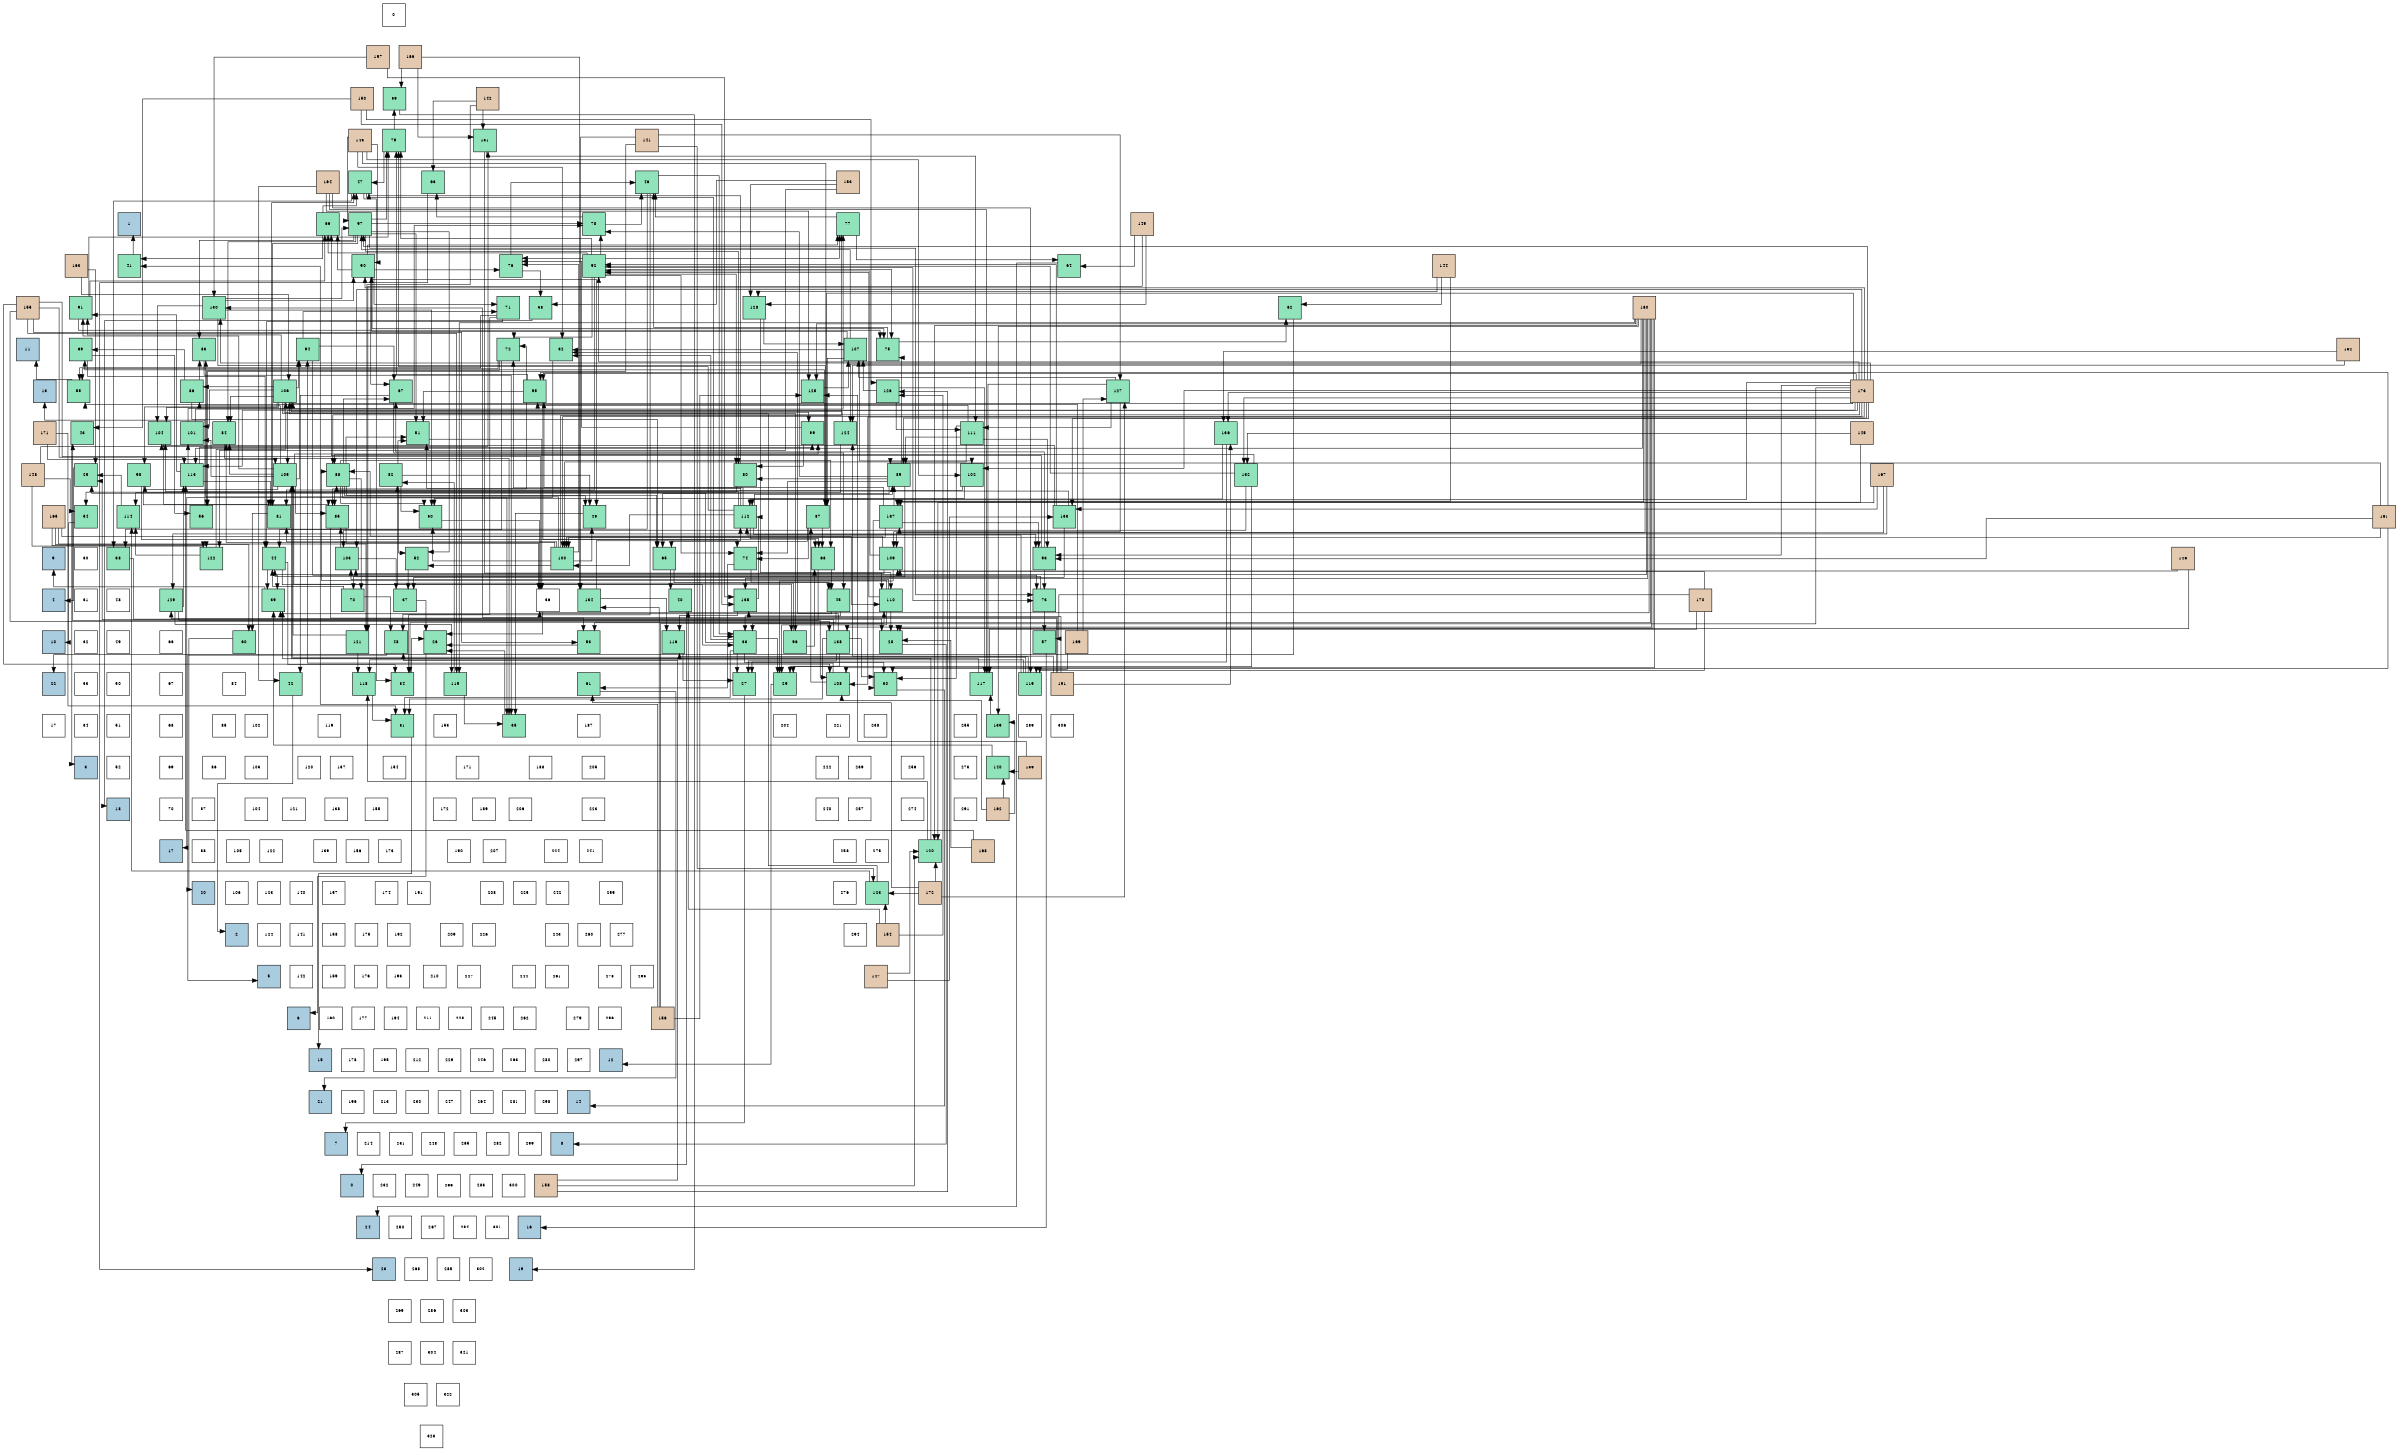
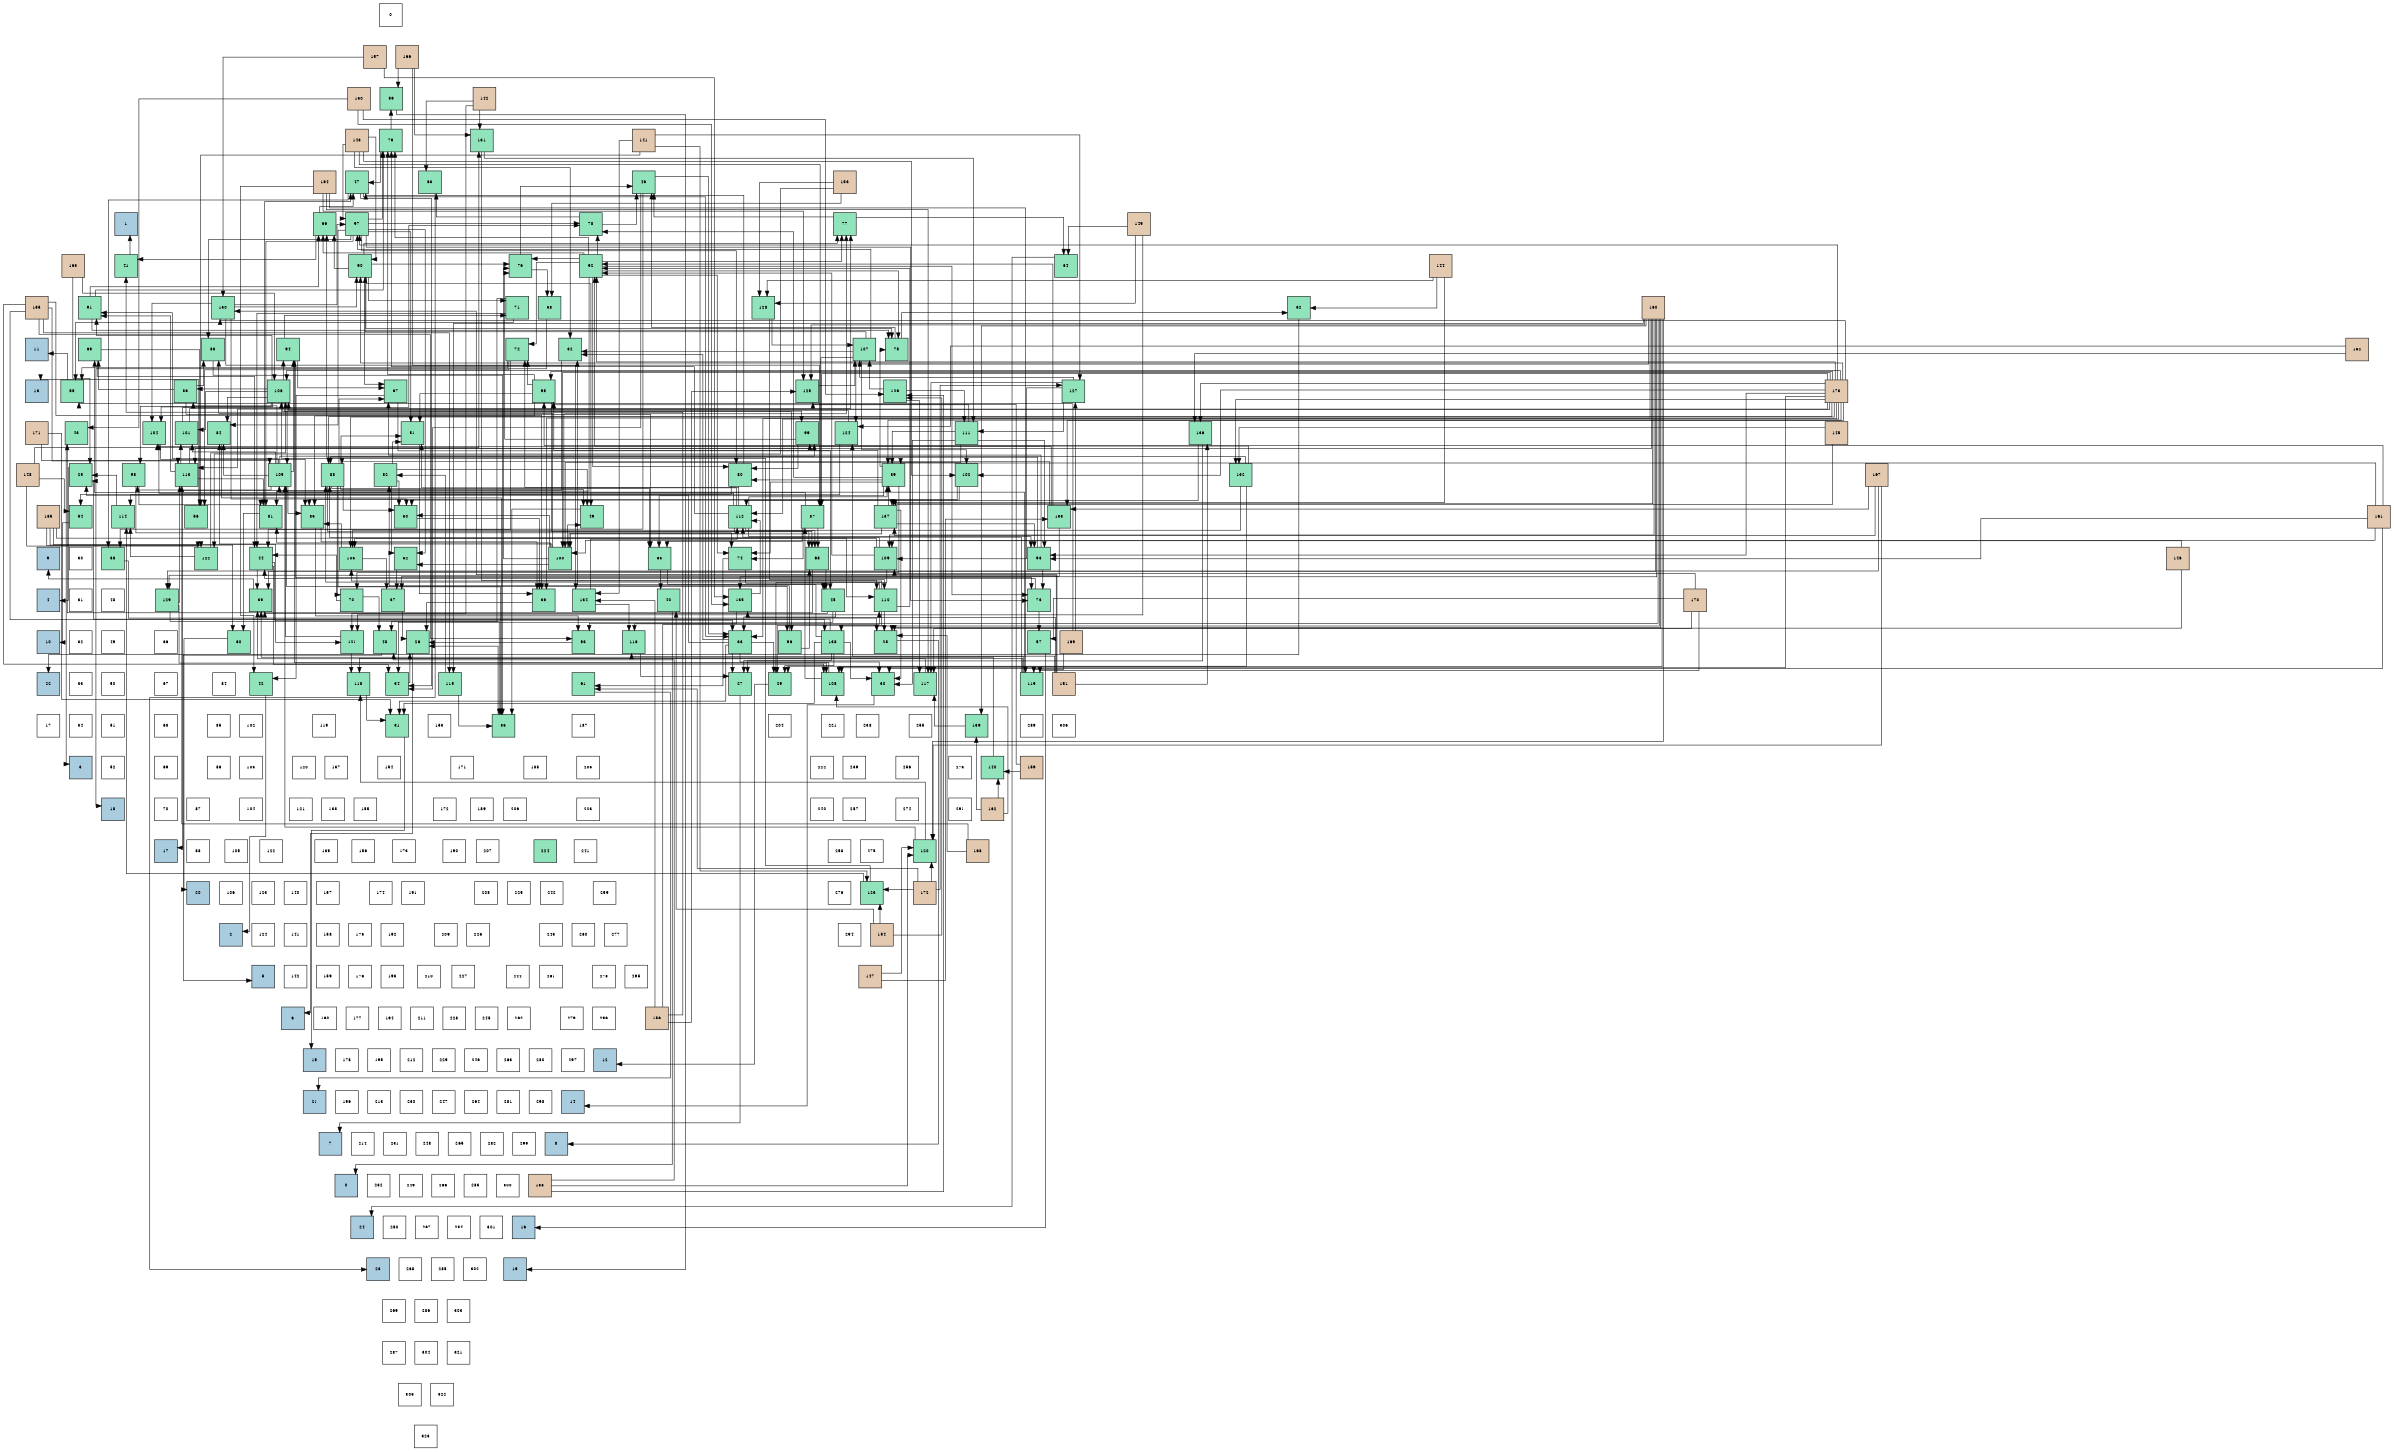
(548, 600) -> (544, 600)
(328, 624) -> (374, 621)
(556, 851) -> (545, 851)
